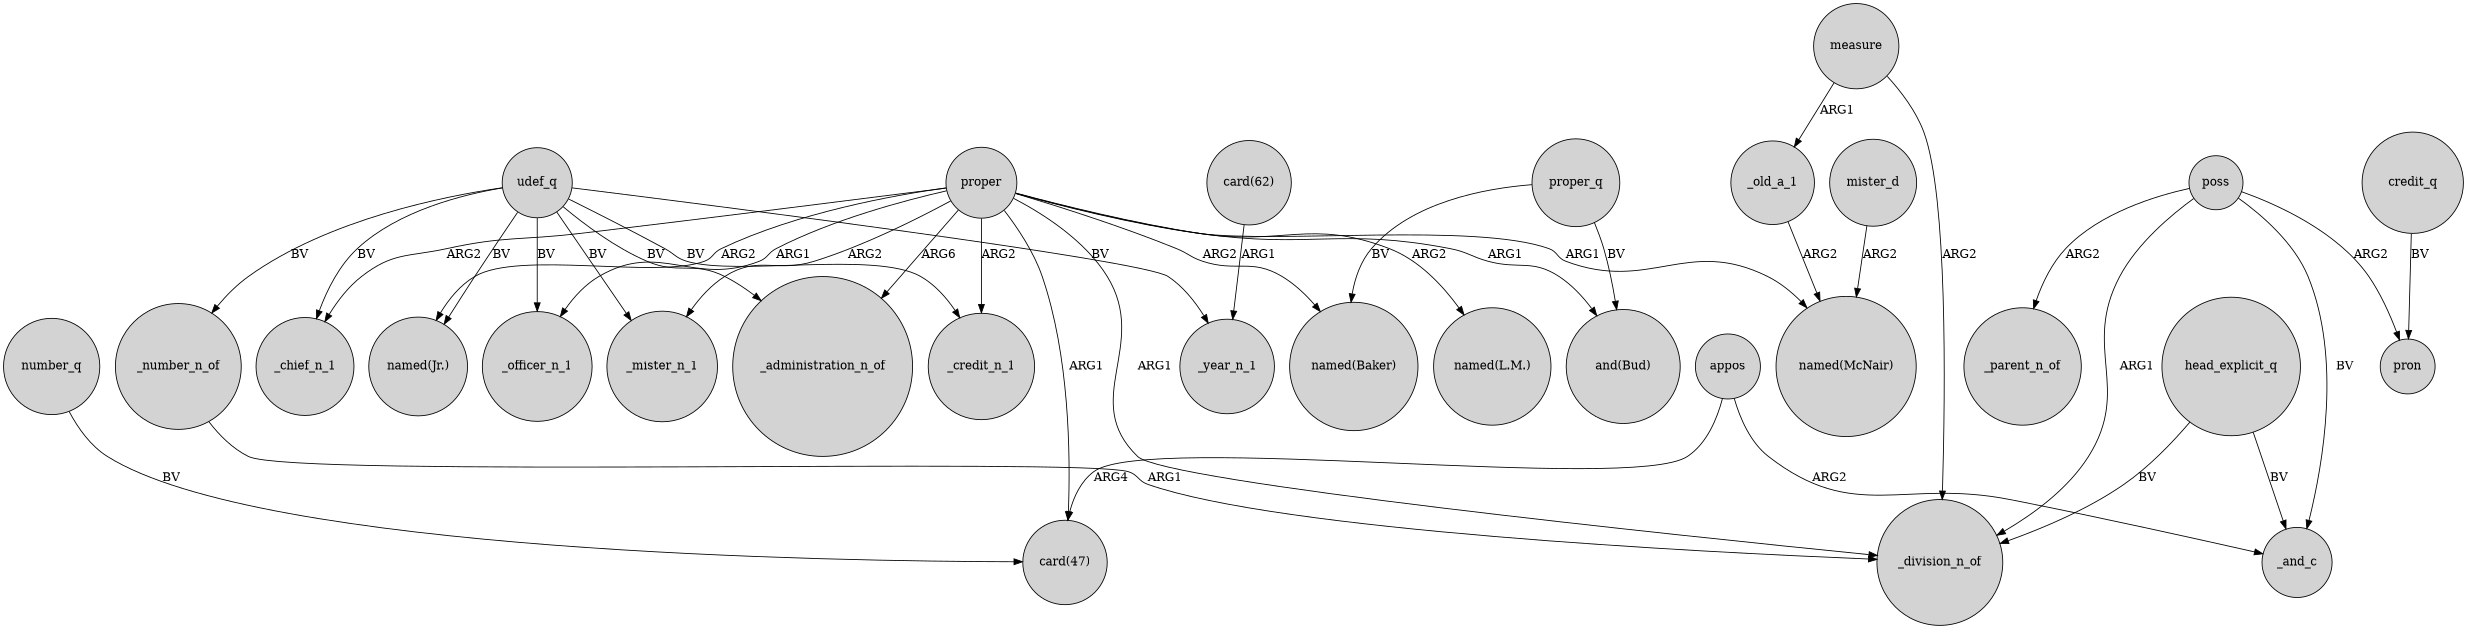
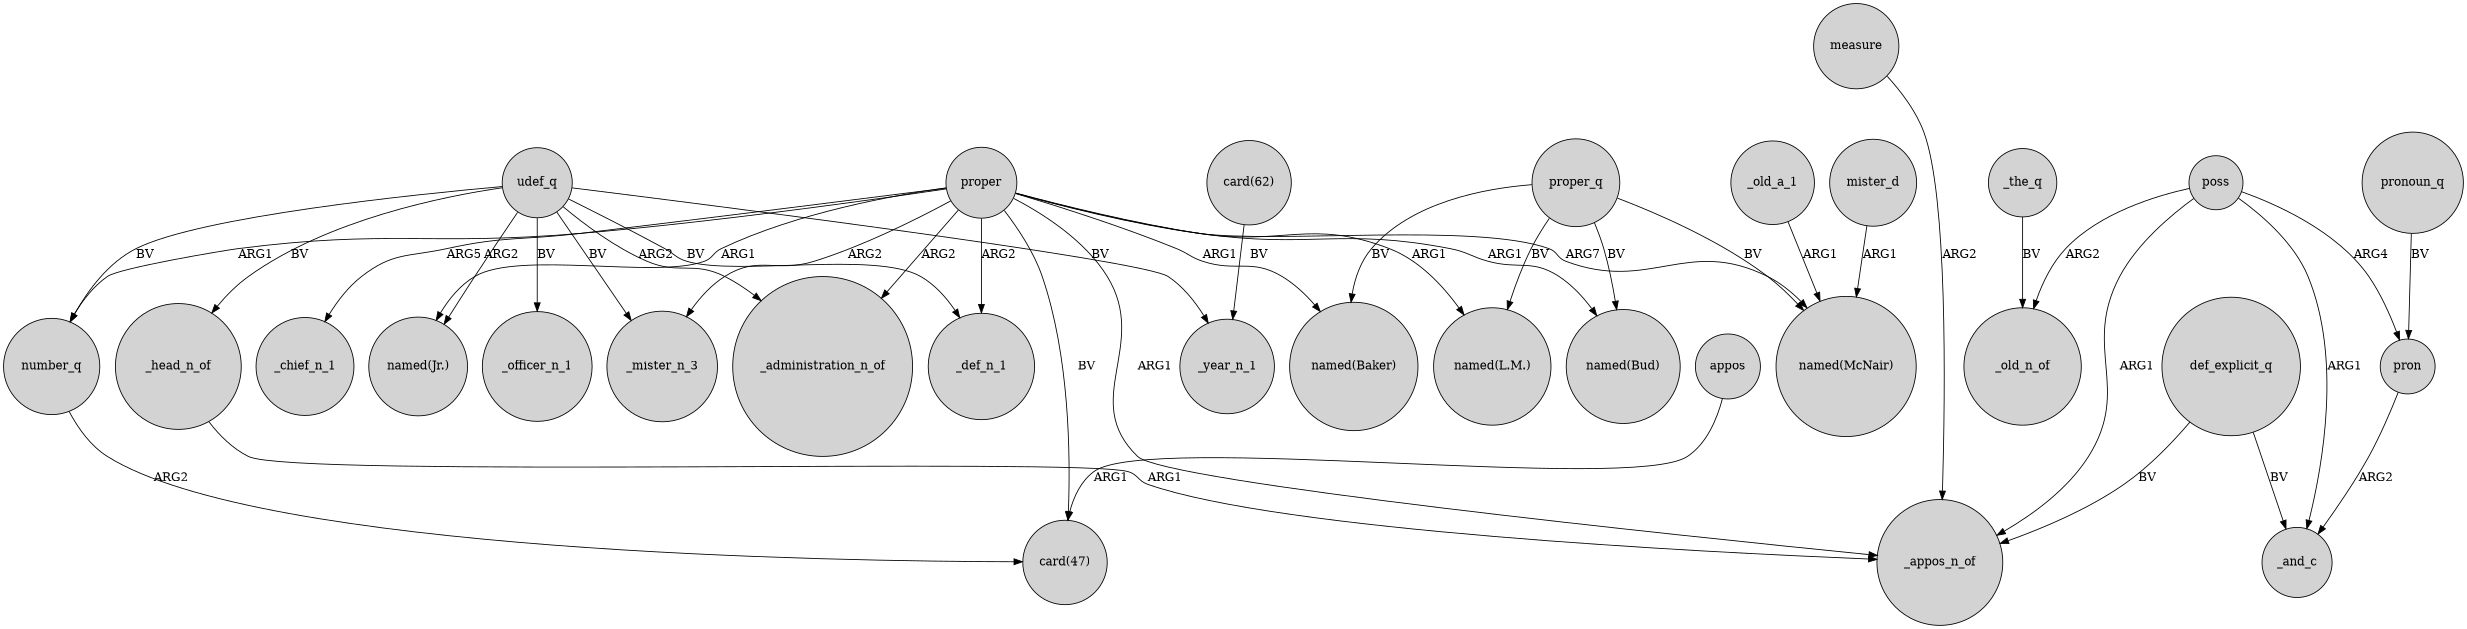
(1816, 111) -> none
none -> (2023, 183)
(2413, 183) -> (2413, 183)
(392, 224) -> (272, 215)
none -> (1713, 242)
(464, 255) -> (464, 255)
(501, 255) -> (501, 255)
(656, 255) -> (656, 255)
(739, 255) -> (739, 255)
(939, 255) -> (939, 255)
(1220, 255) -> (1220, 255)
(1259, 255) -> (1259, 255)
(1429, 255) -> (1429, 255)
(1583, 255) -> (1583, 255)
(1820, 255) -> (1820, 255)
(1880, 255) -> (1880, 255)
(2371, 255) -> (2371, 255)
none -> (1527, 258)
(764, 259) -> (456, 239)
(178, 366) -> (178, 366)
(662, 366) -> (662, 366)
(981, 366) -> (981, 366)
(1087, 366) -> (1087, 366)
(1623, 366) -> (1623, 366)
(2023, 366) -> (2023, 366)
(2231, 366) -> (2231, 366)
(2345, 366) -> (2345, 366)
(171, 478) -> (171, 478)
(1111, 478) -> (1111, 478)
(1976, 495) -> (2365, 462)
(1940, 562) -> (1940, 562)
